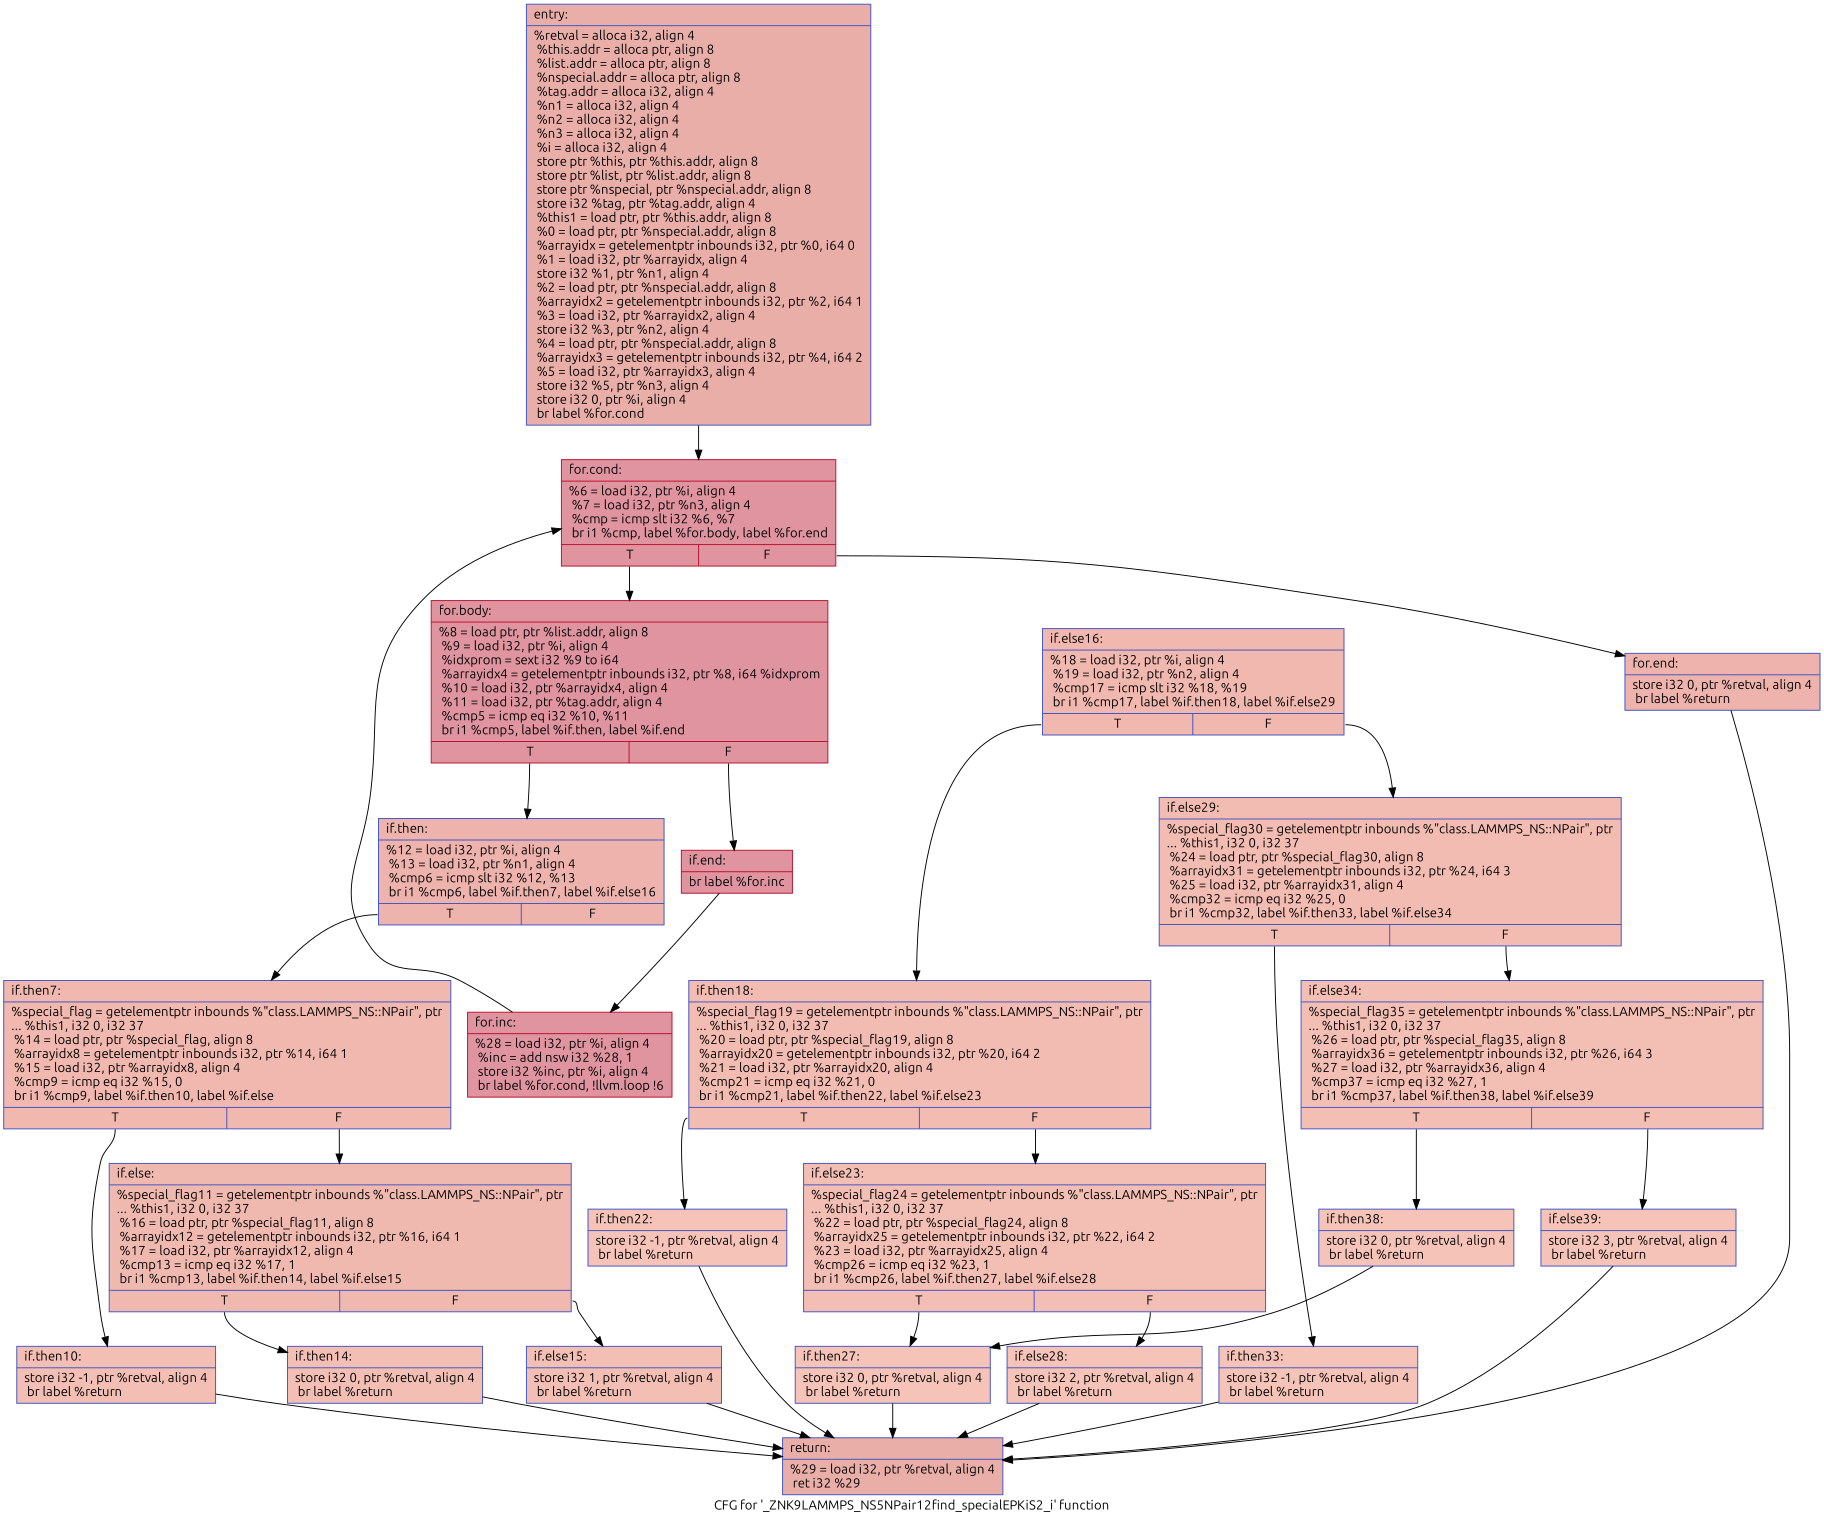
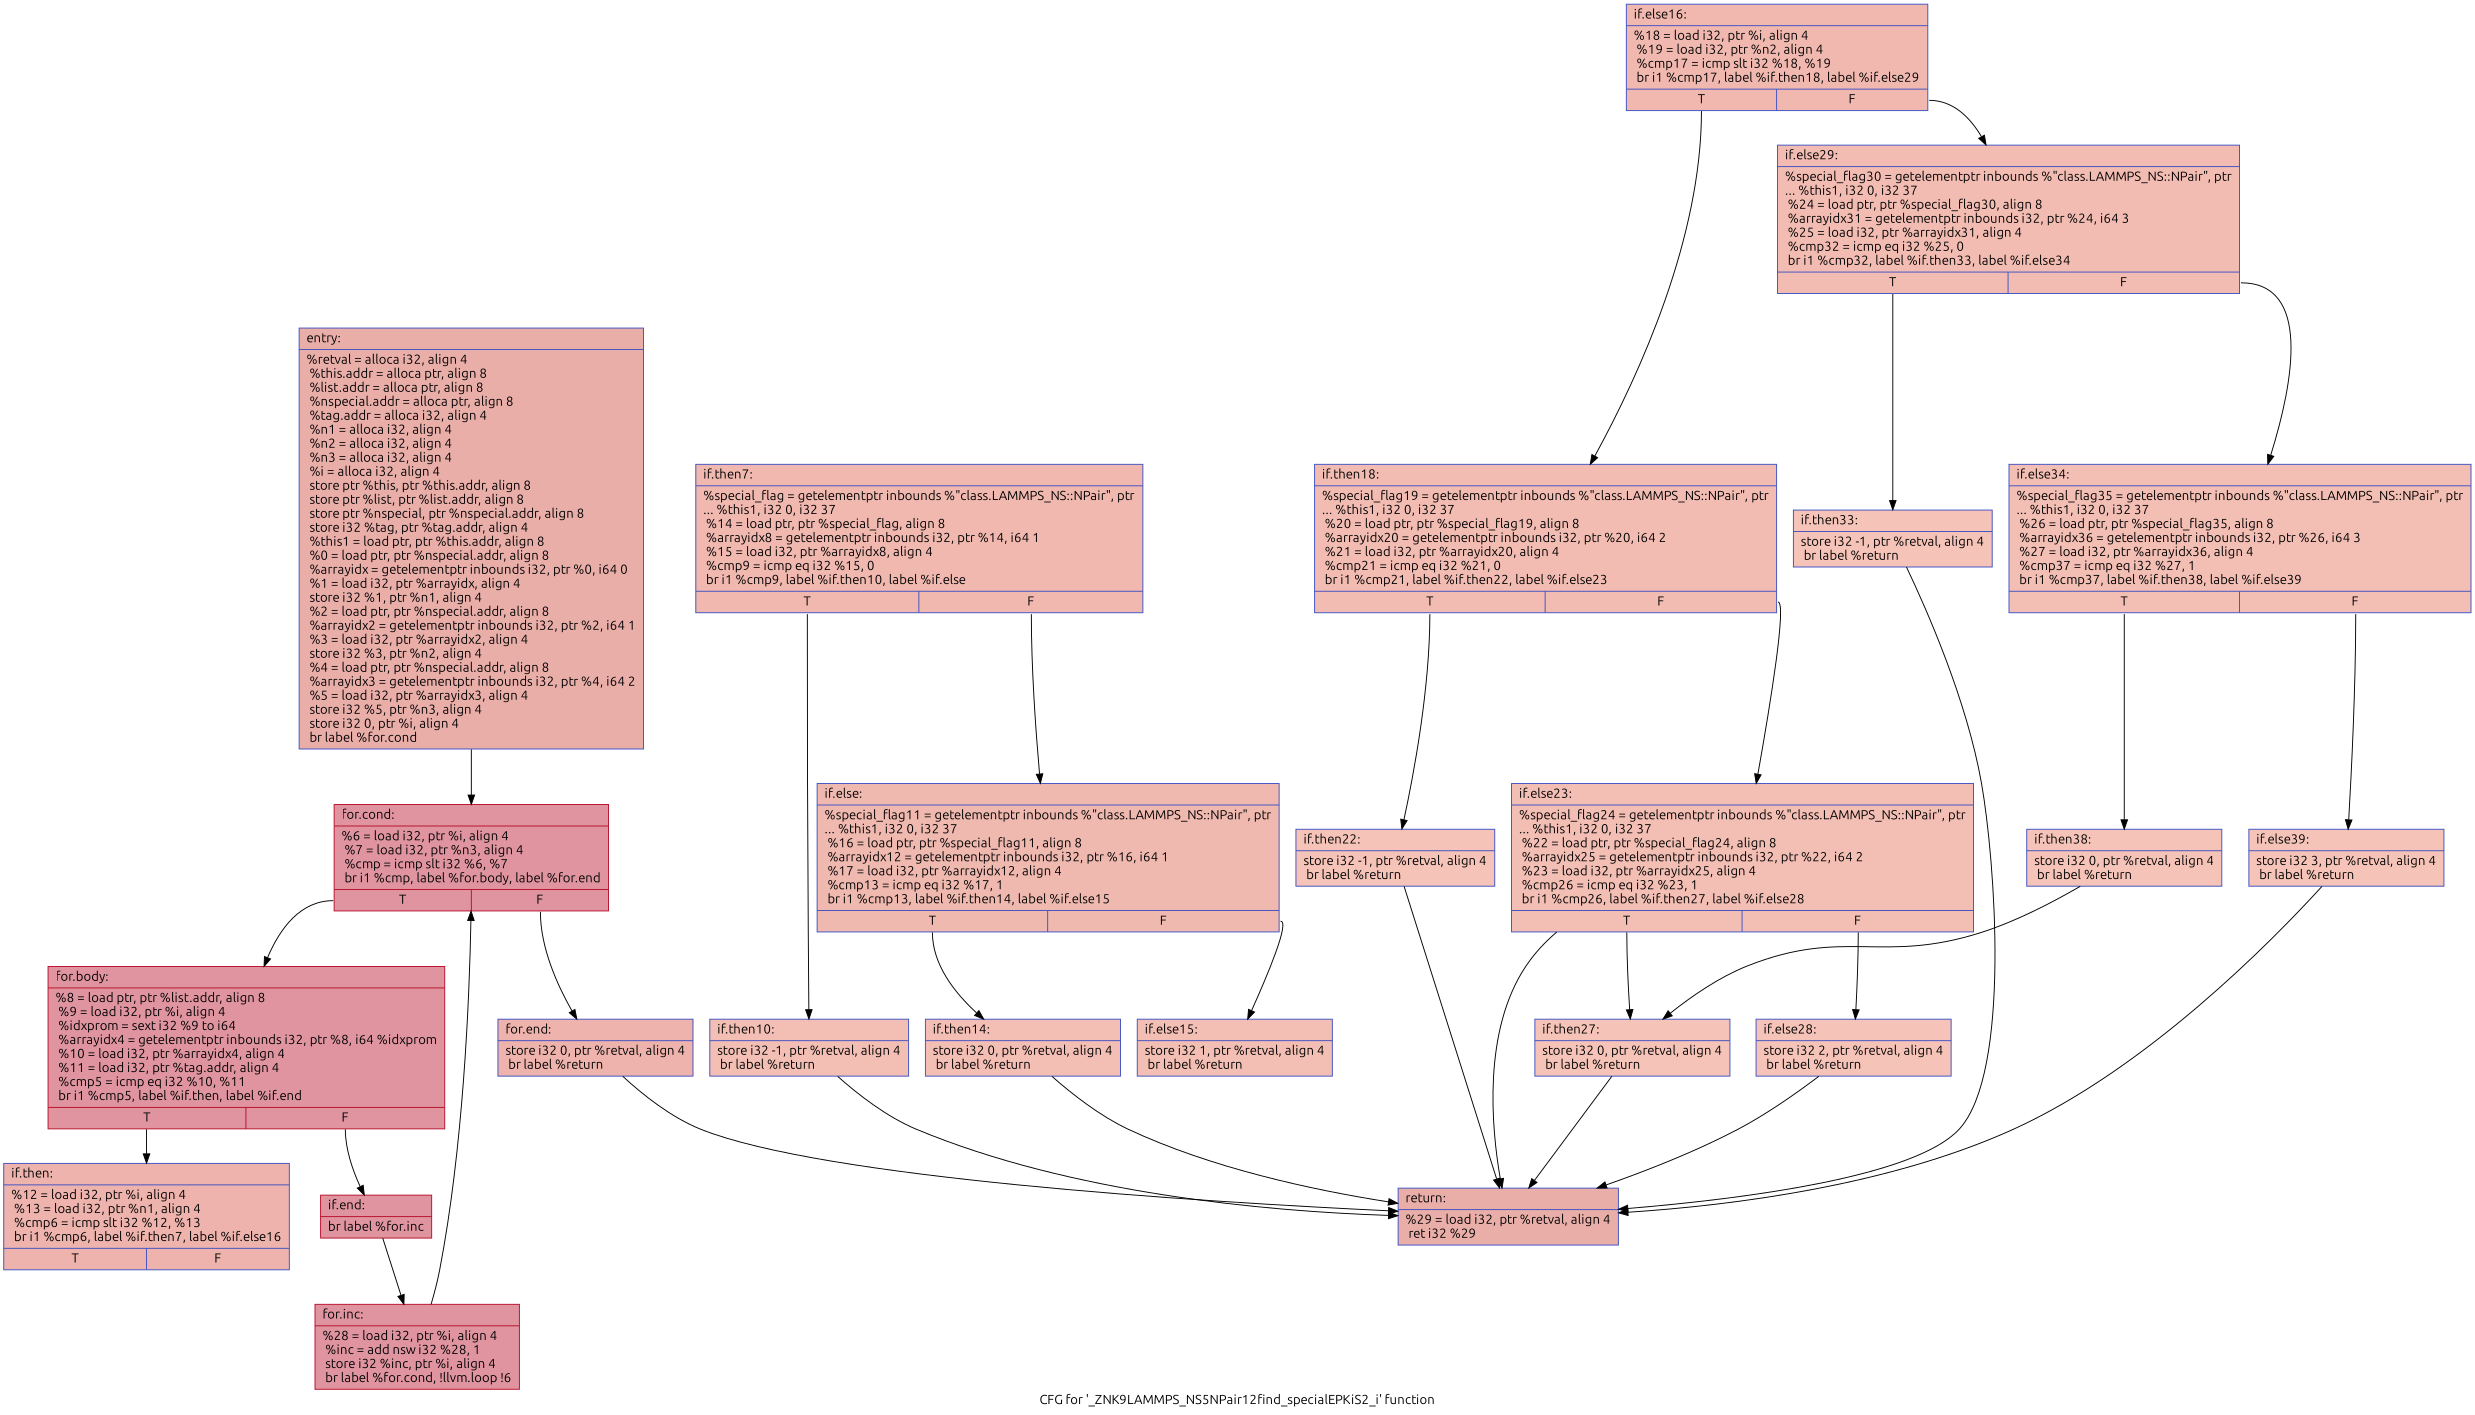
(321, 933) -> none
(754, 1419) -> (1497, 1047)
